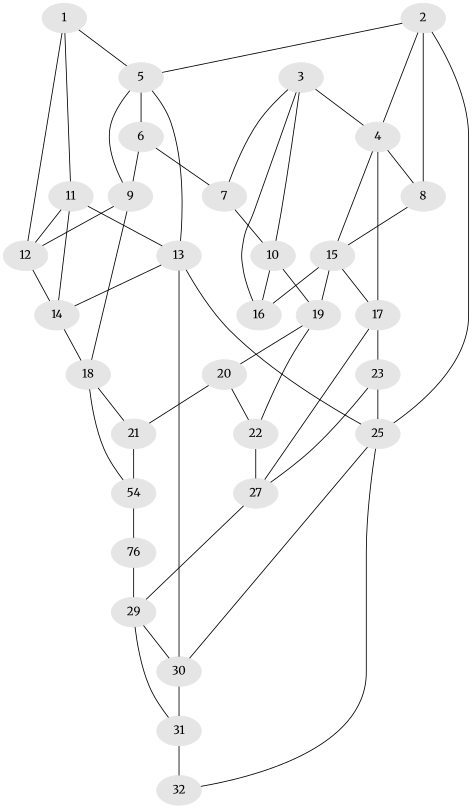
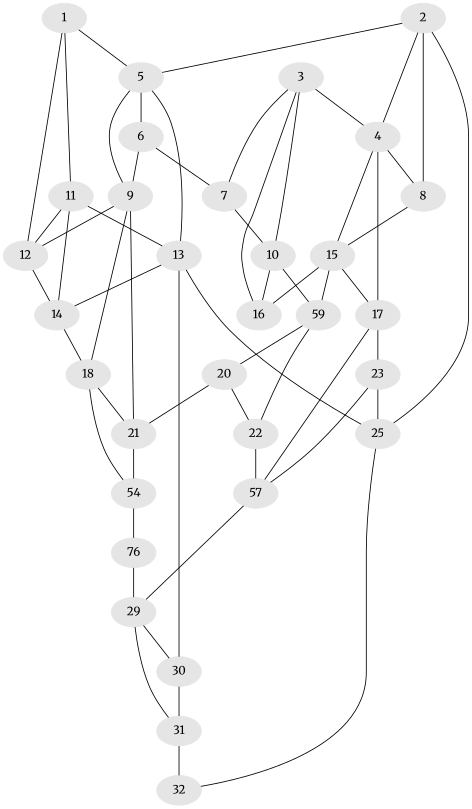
none -> (132, 315)
(318, 315) -> (318, 315)
(256, 493) -> (256, 493)
(279, 553) -> none
